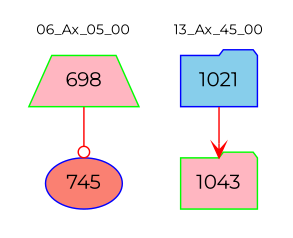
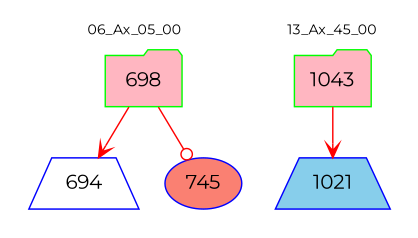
(84, 81) -> (144, 81)
(219, 81) -> (333, 183)
(219, 125) -> (333, 125)
none -> (84, 183)
